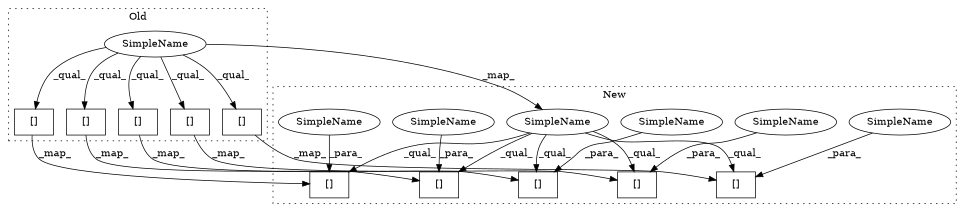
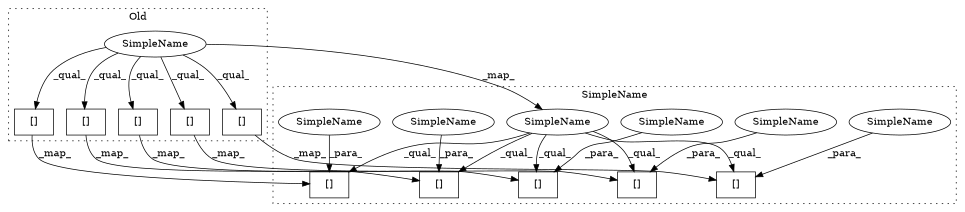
(615, 95) -> (615, 95)
